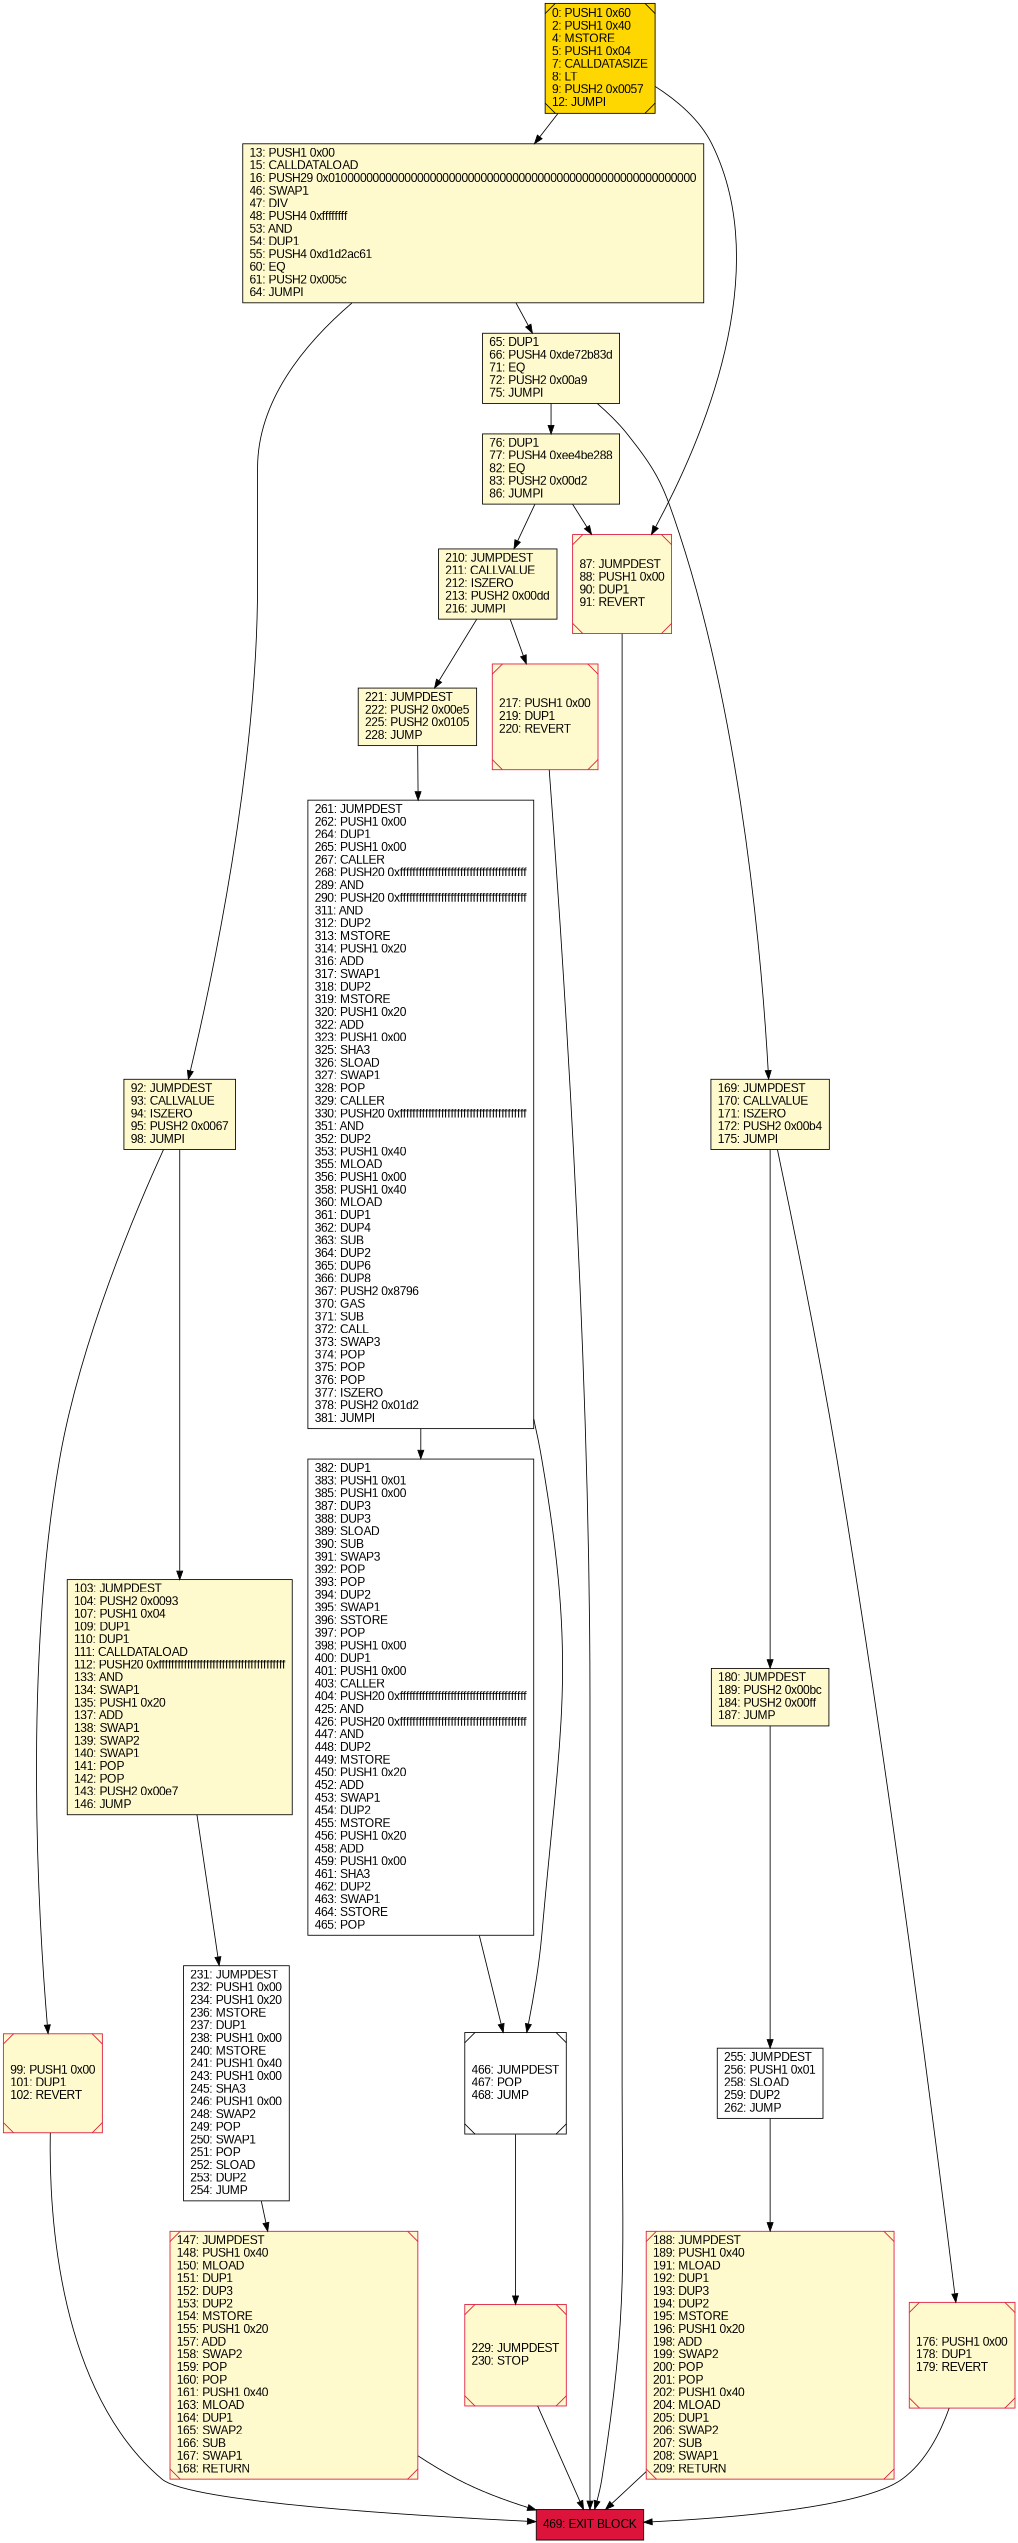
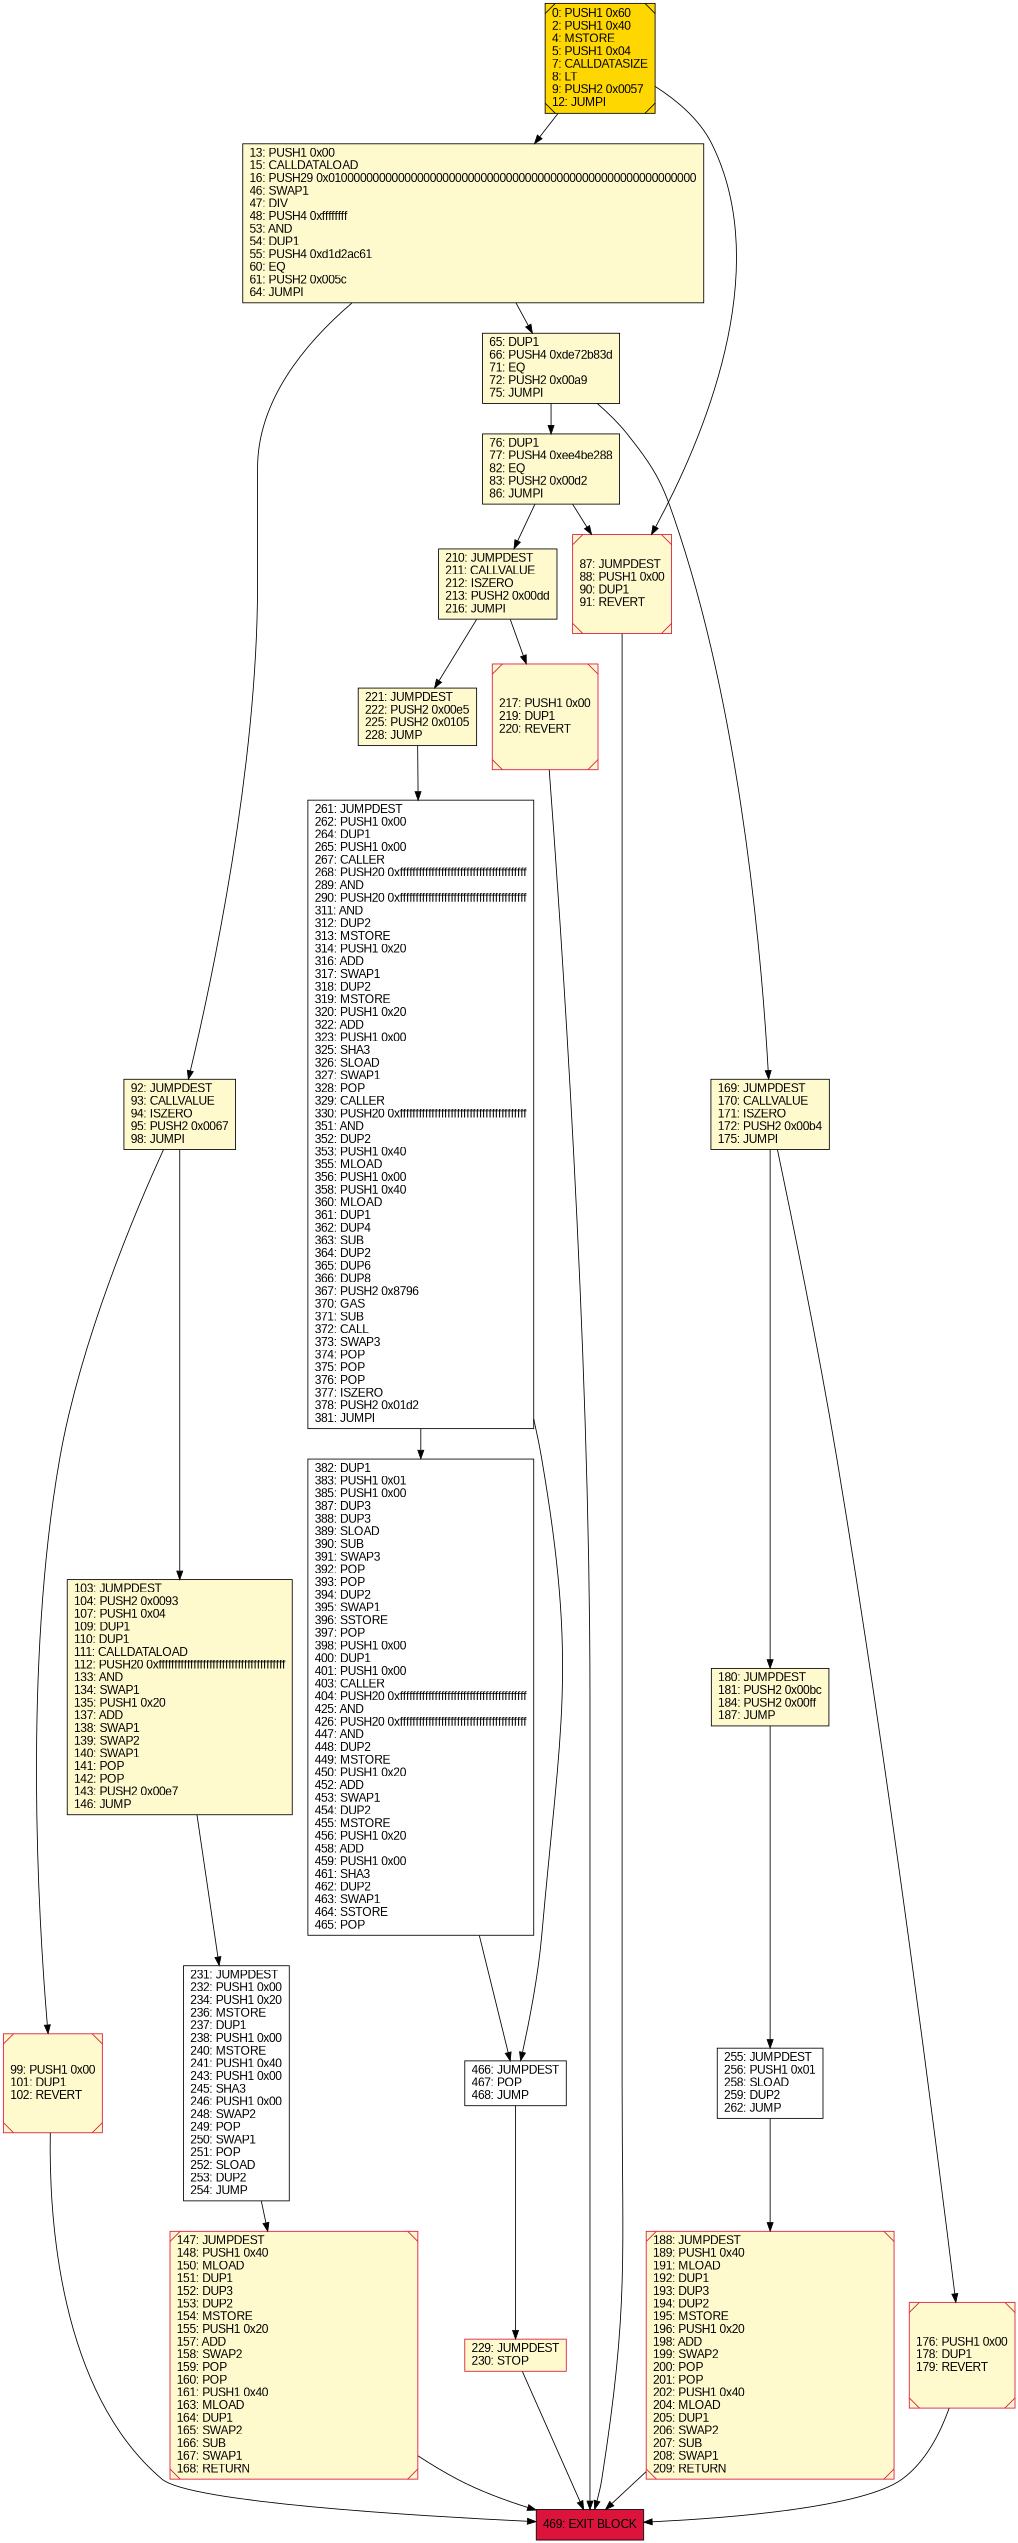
(770, 1697) -> (770, 1697)
(516, 2083) -> (516, 2083)
(516, 2355) -> (516, 2355)
